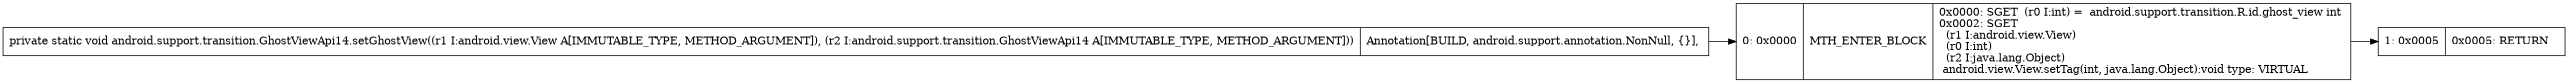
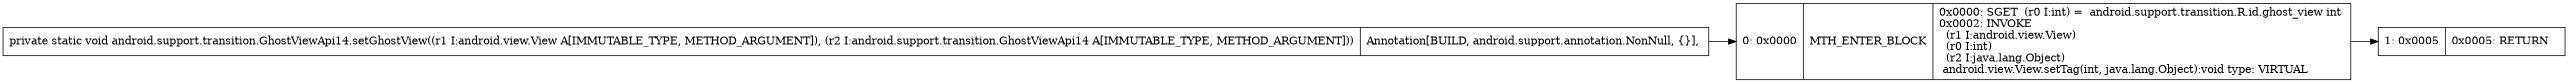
(1982, 24) -> (1989, 24)
